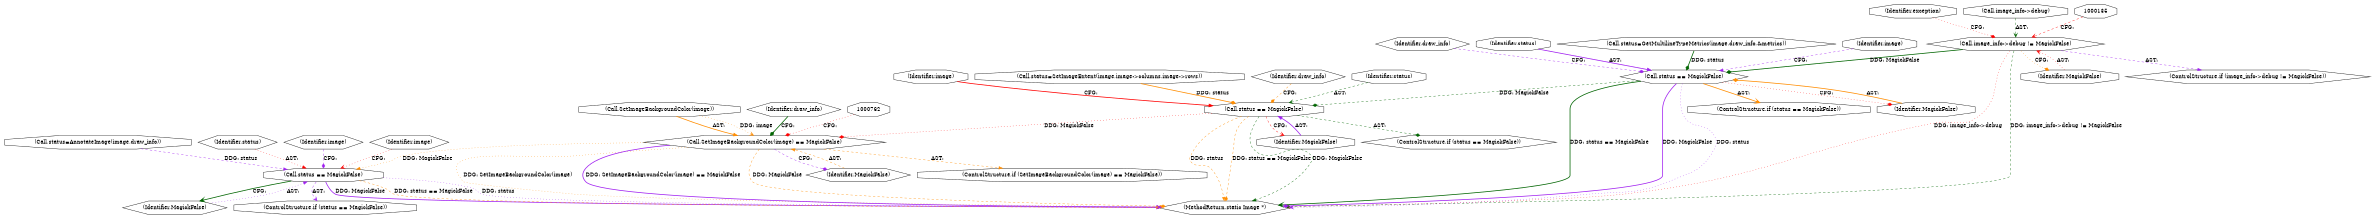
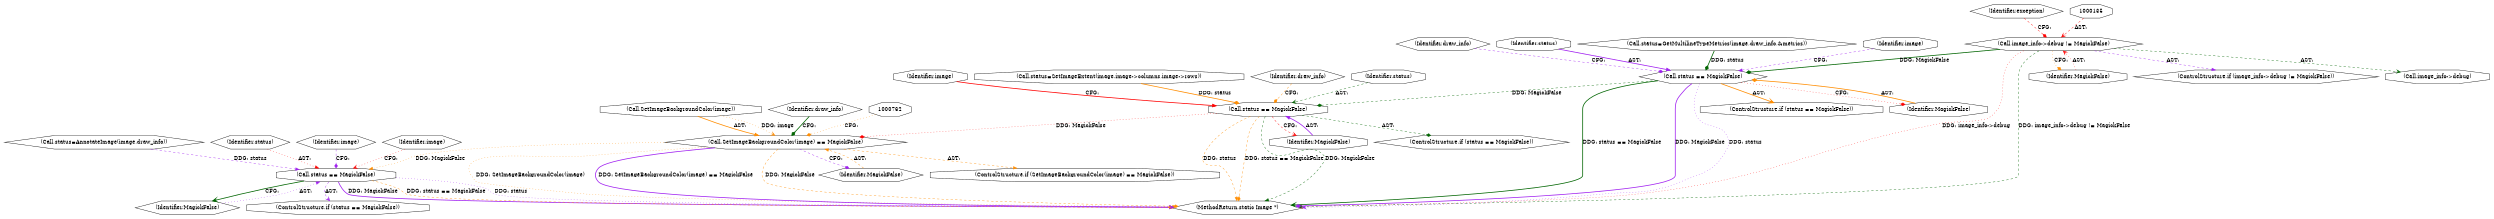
(1913, 11) -> (2017, 11)
(2016, 26) -> (2255, 59)
(1962, 27) -> (2034, 26)
(2068, 28) -> (2082, 28)
(822, 124) -> (843, 124)
(98, 142) -> (104, 142)
